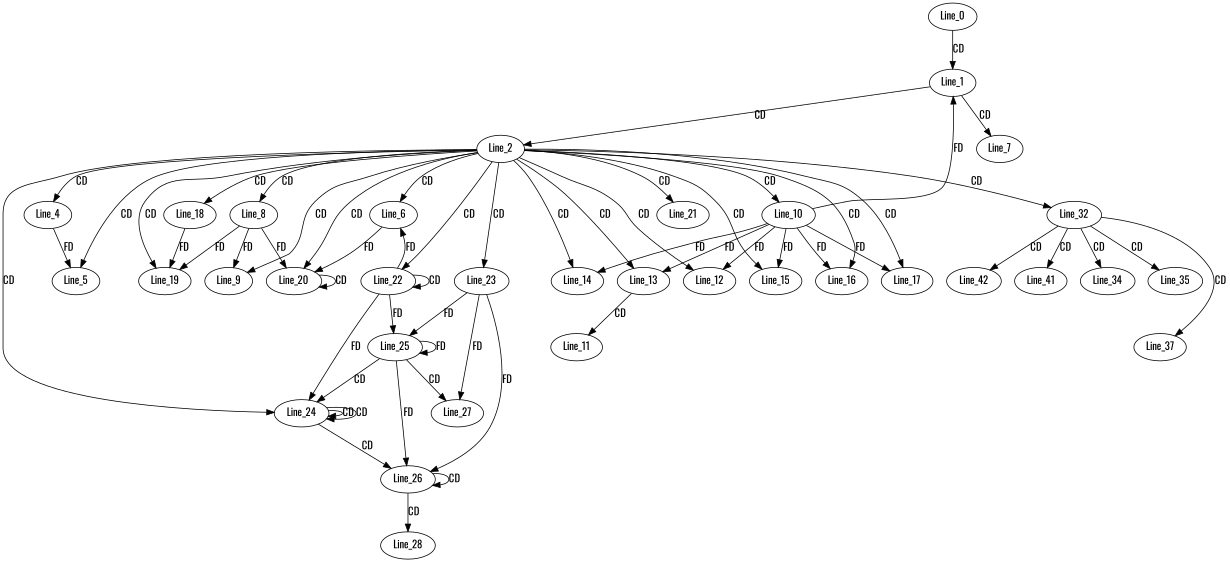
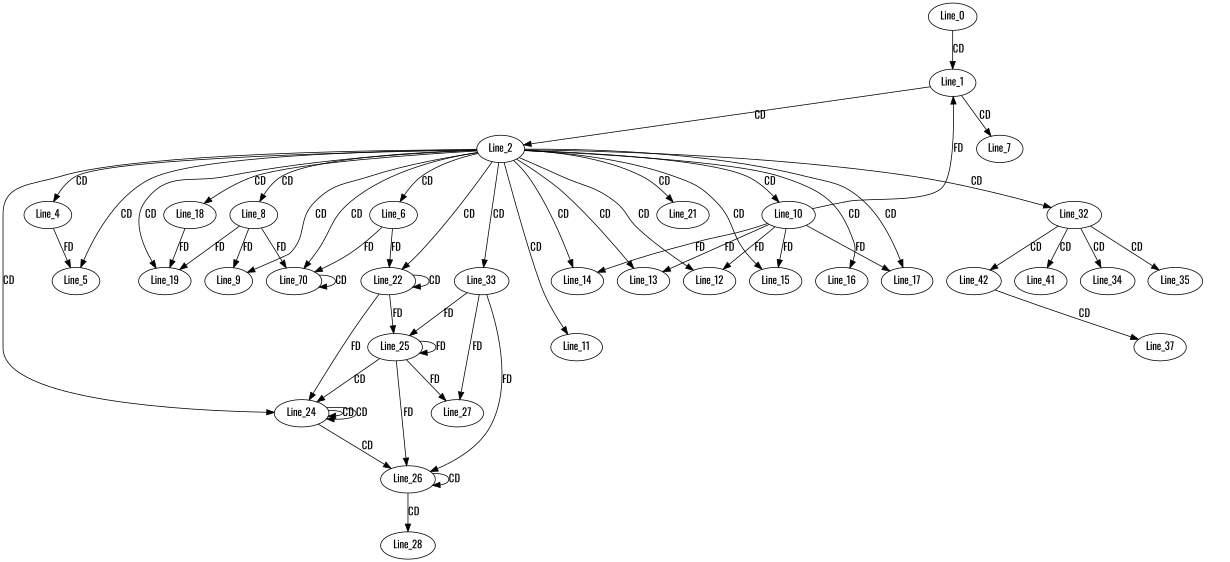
(810, 246) -> none
(1193, 250) -> (1063, 314)
(404, 253) -> (391, 244)
(294, 281) -> (294, 281)
(482, 281) -> (482, 281)
(613, 312) -> (528, 247)
(435, 380) -> (435, 380)
